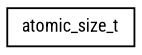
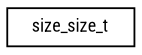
(71, 27) -> (71, 27)
